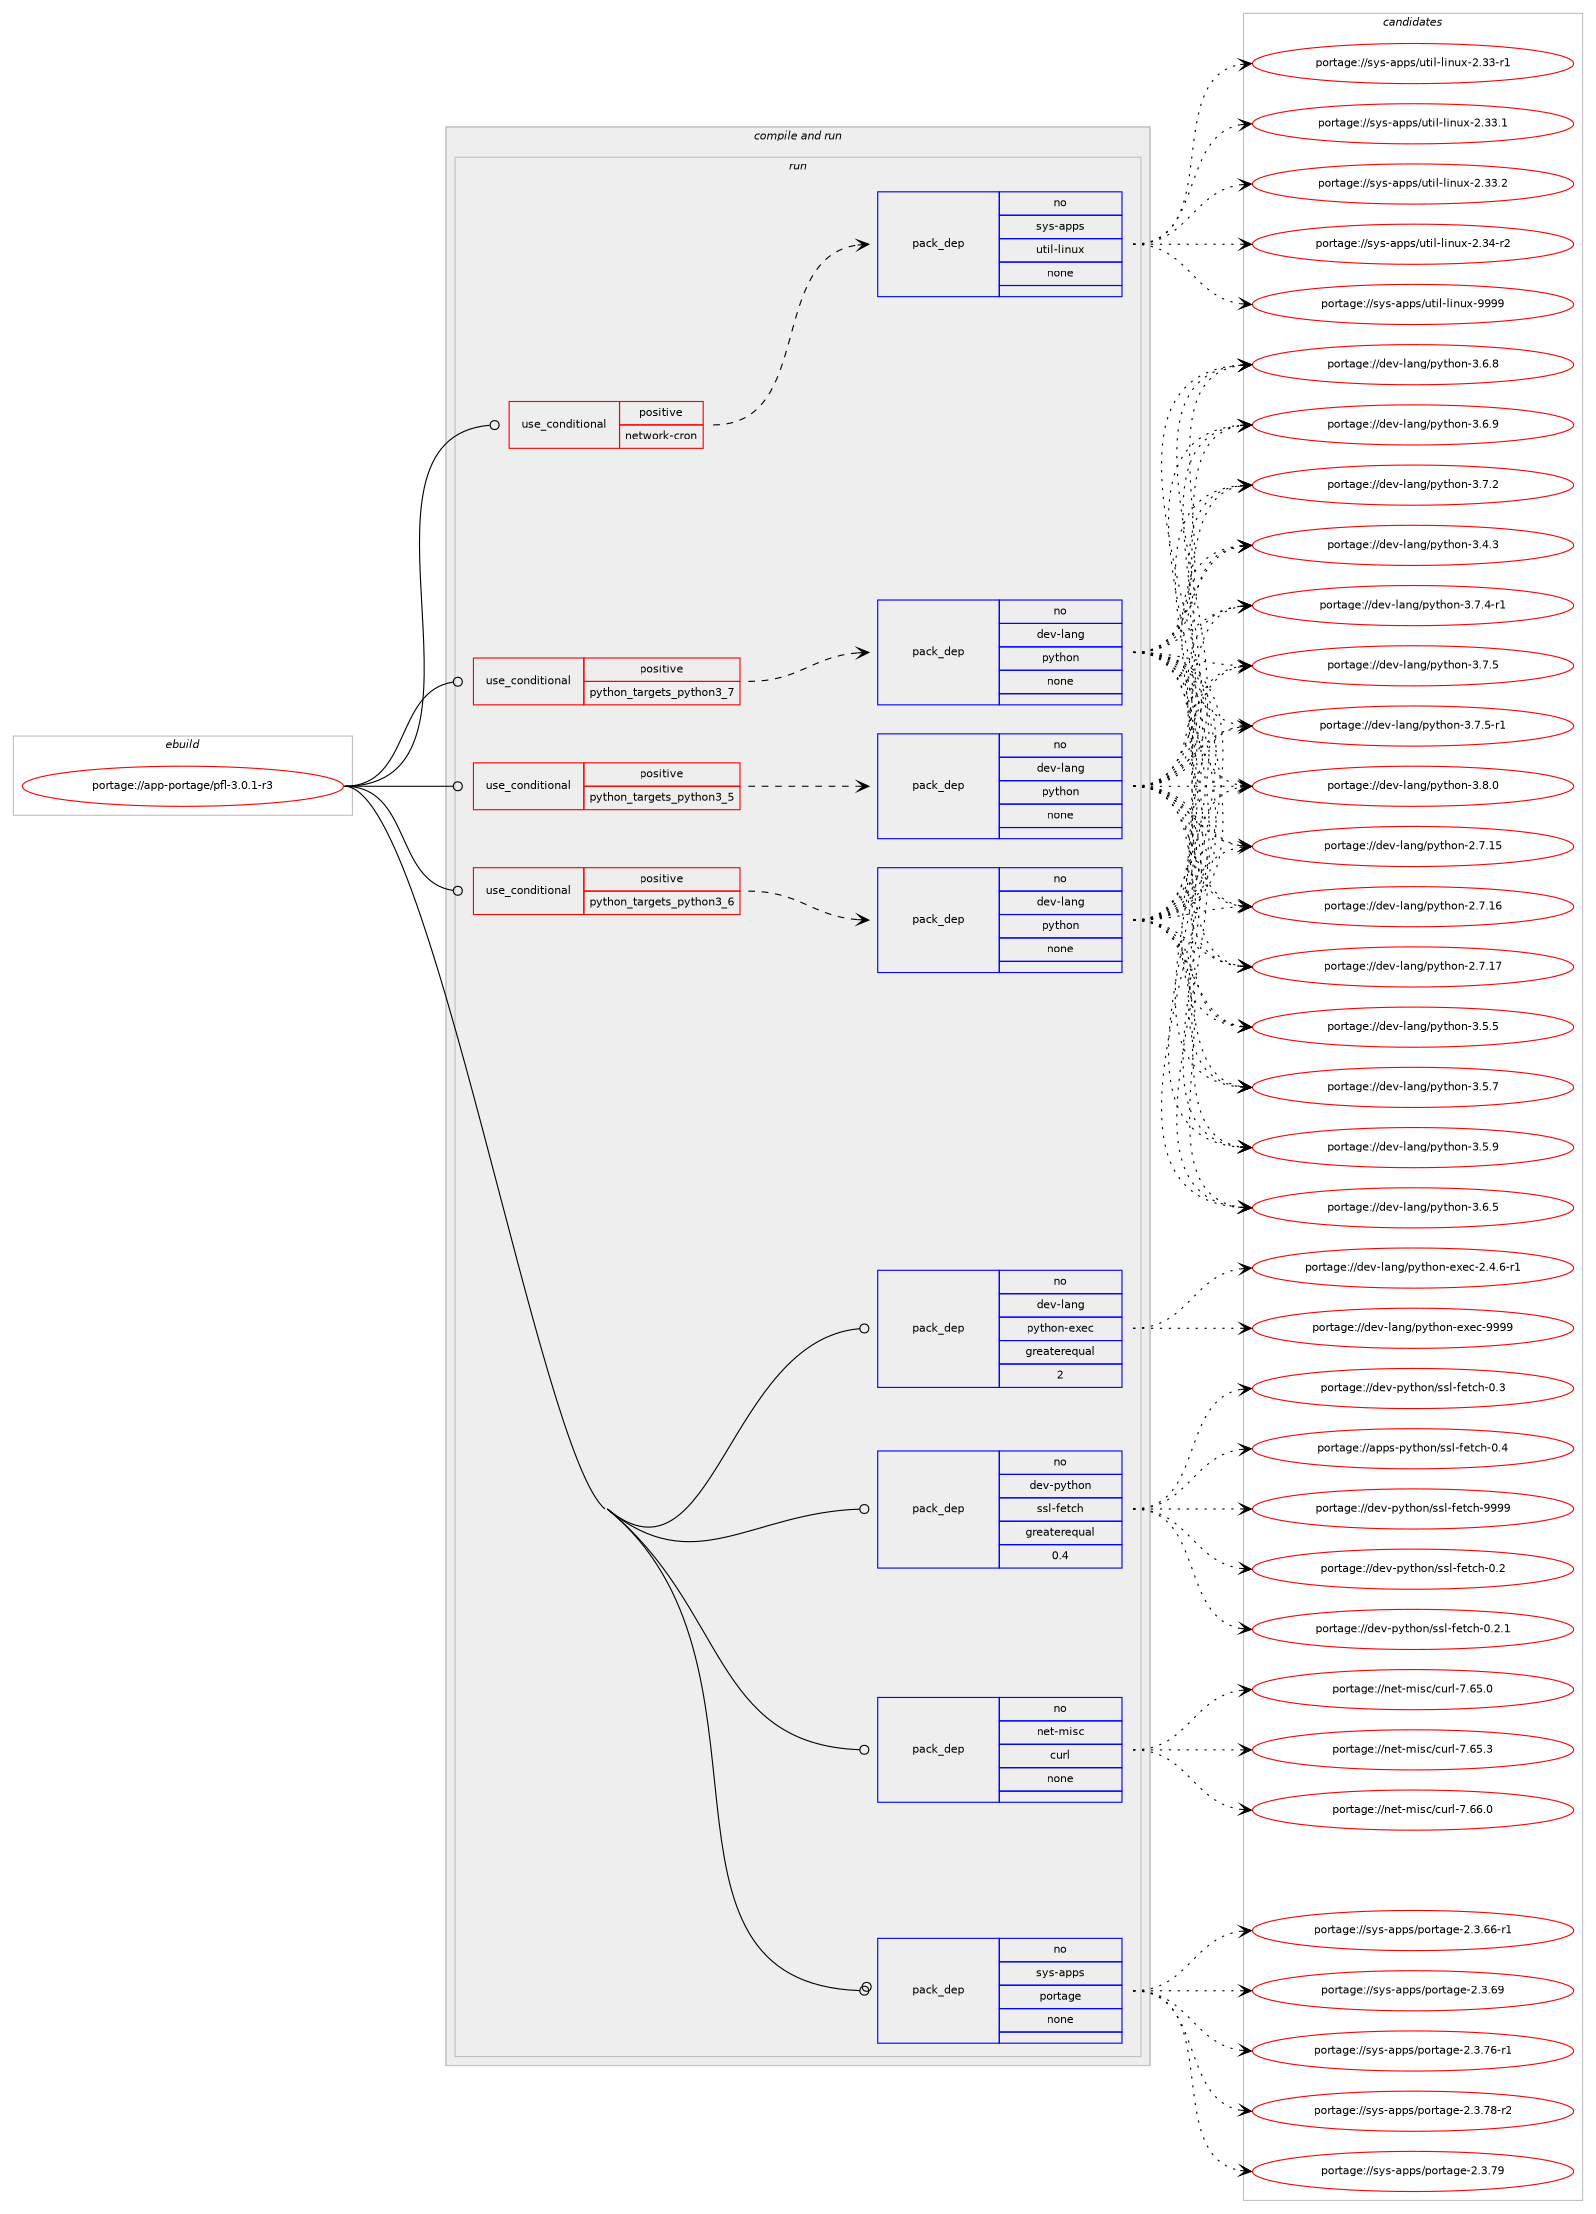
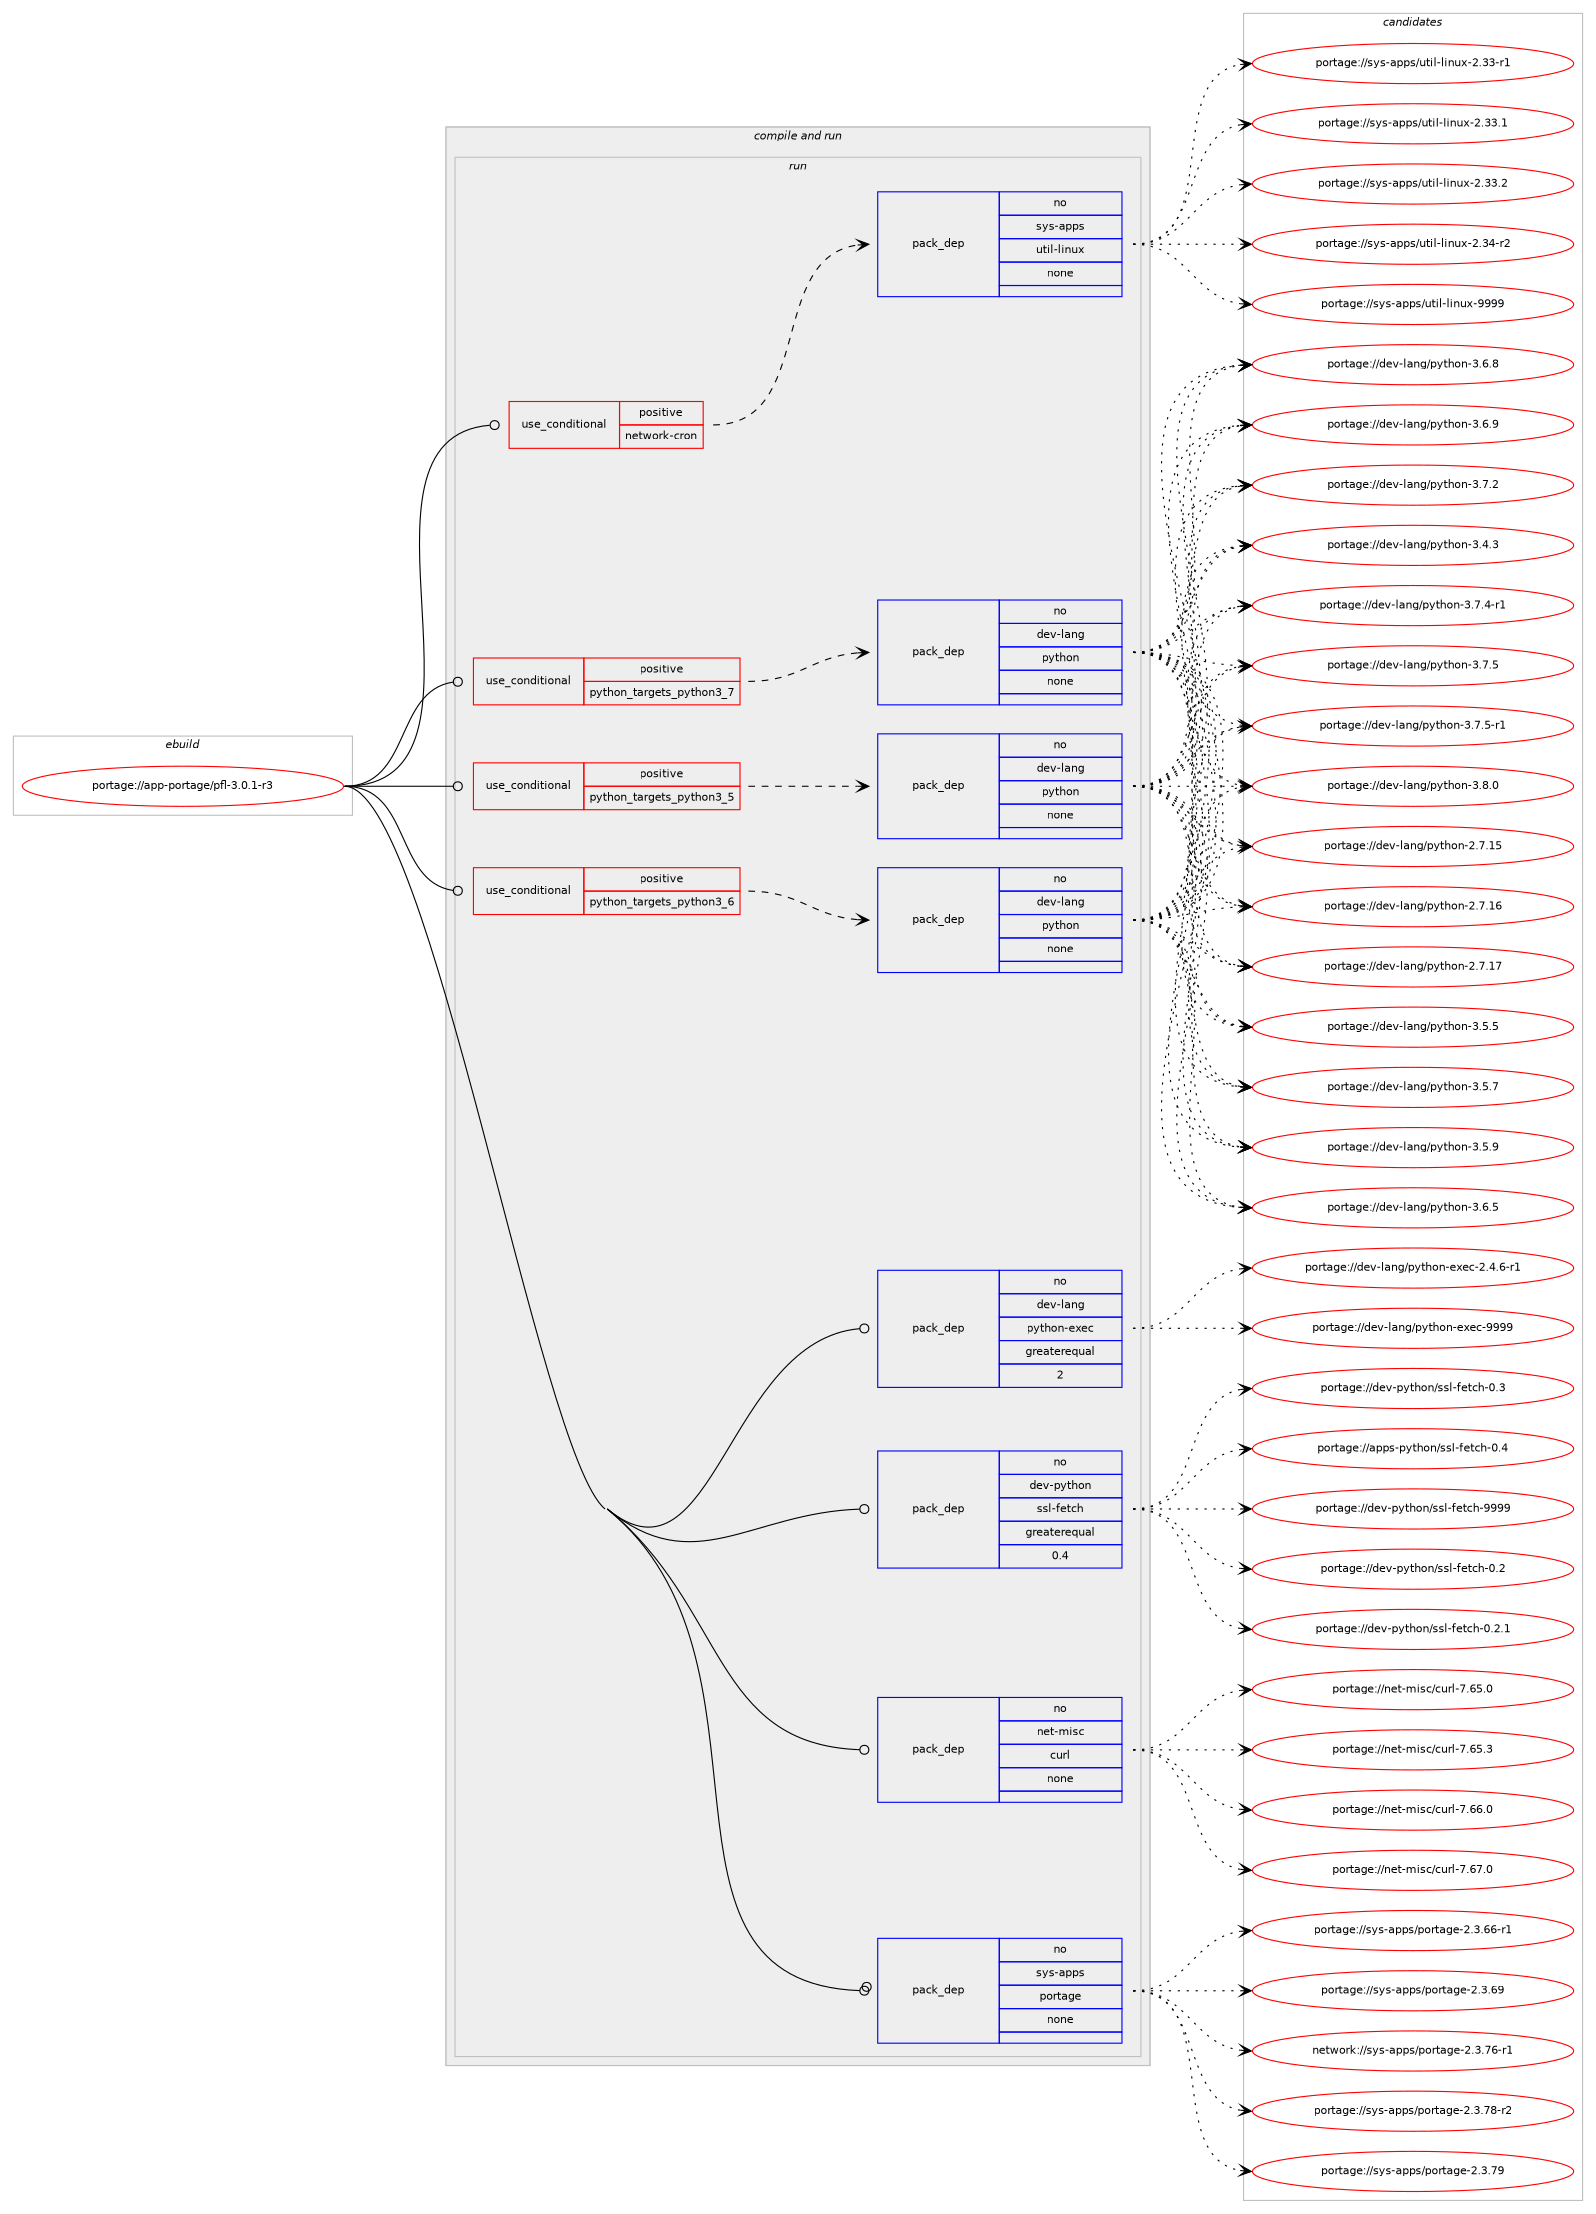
none -> (1413, 1870)
(1413, 2051) -> (1413, 2051)
